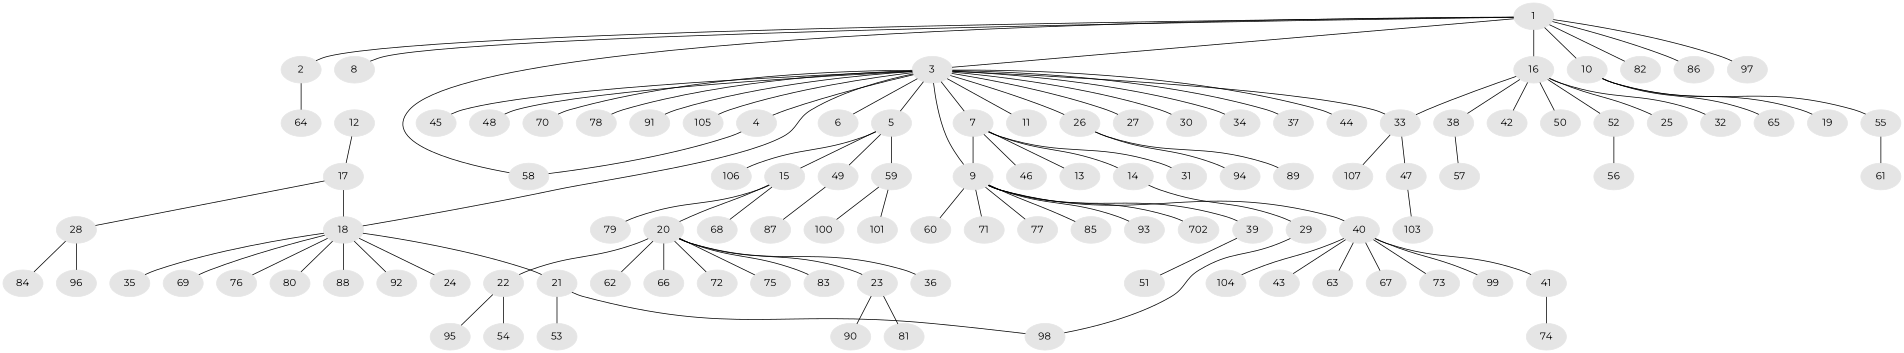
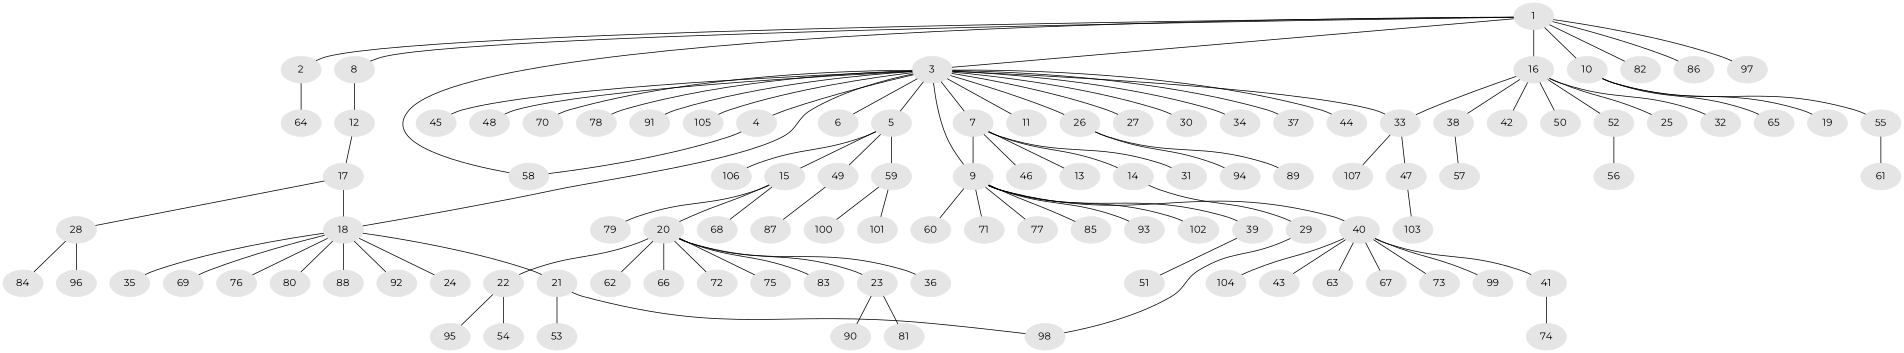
none -> (355, 96)
(1199, 230) -> (1199, 230)
